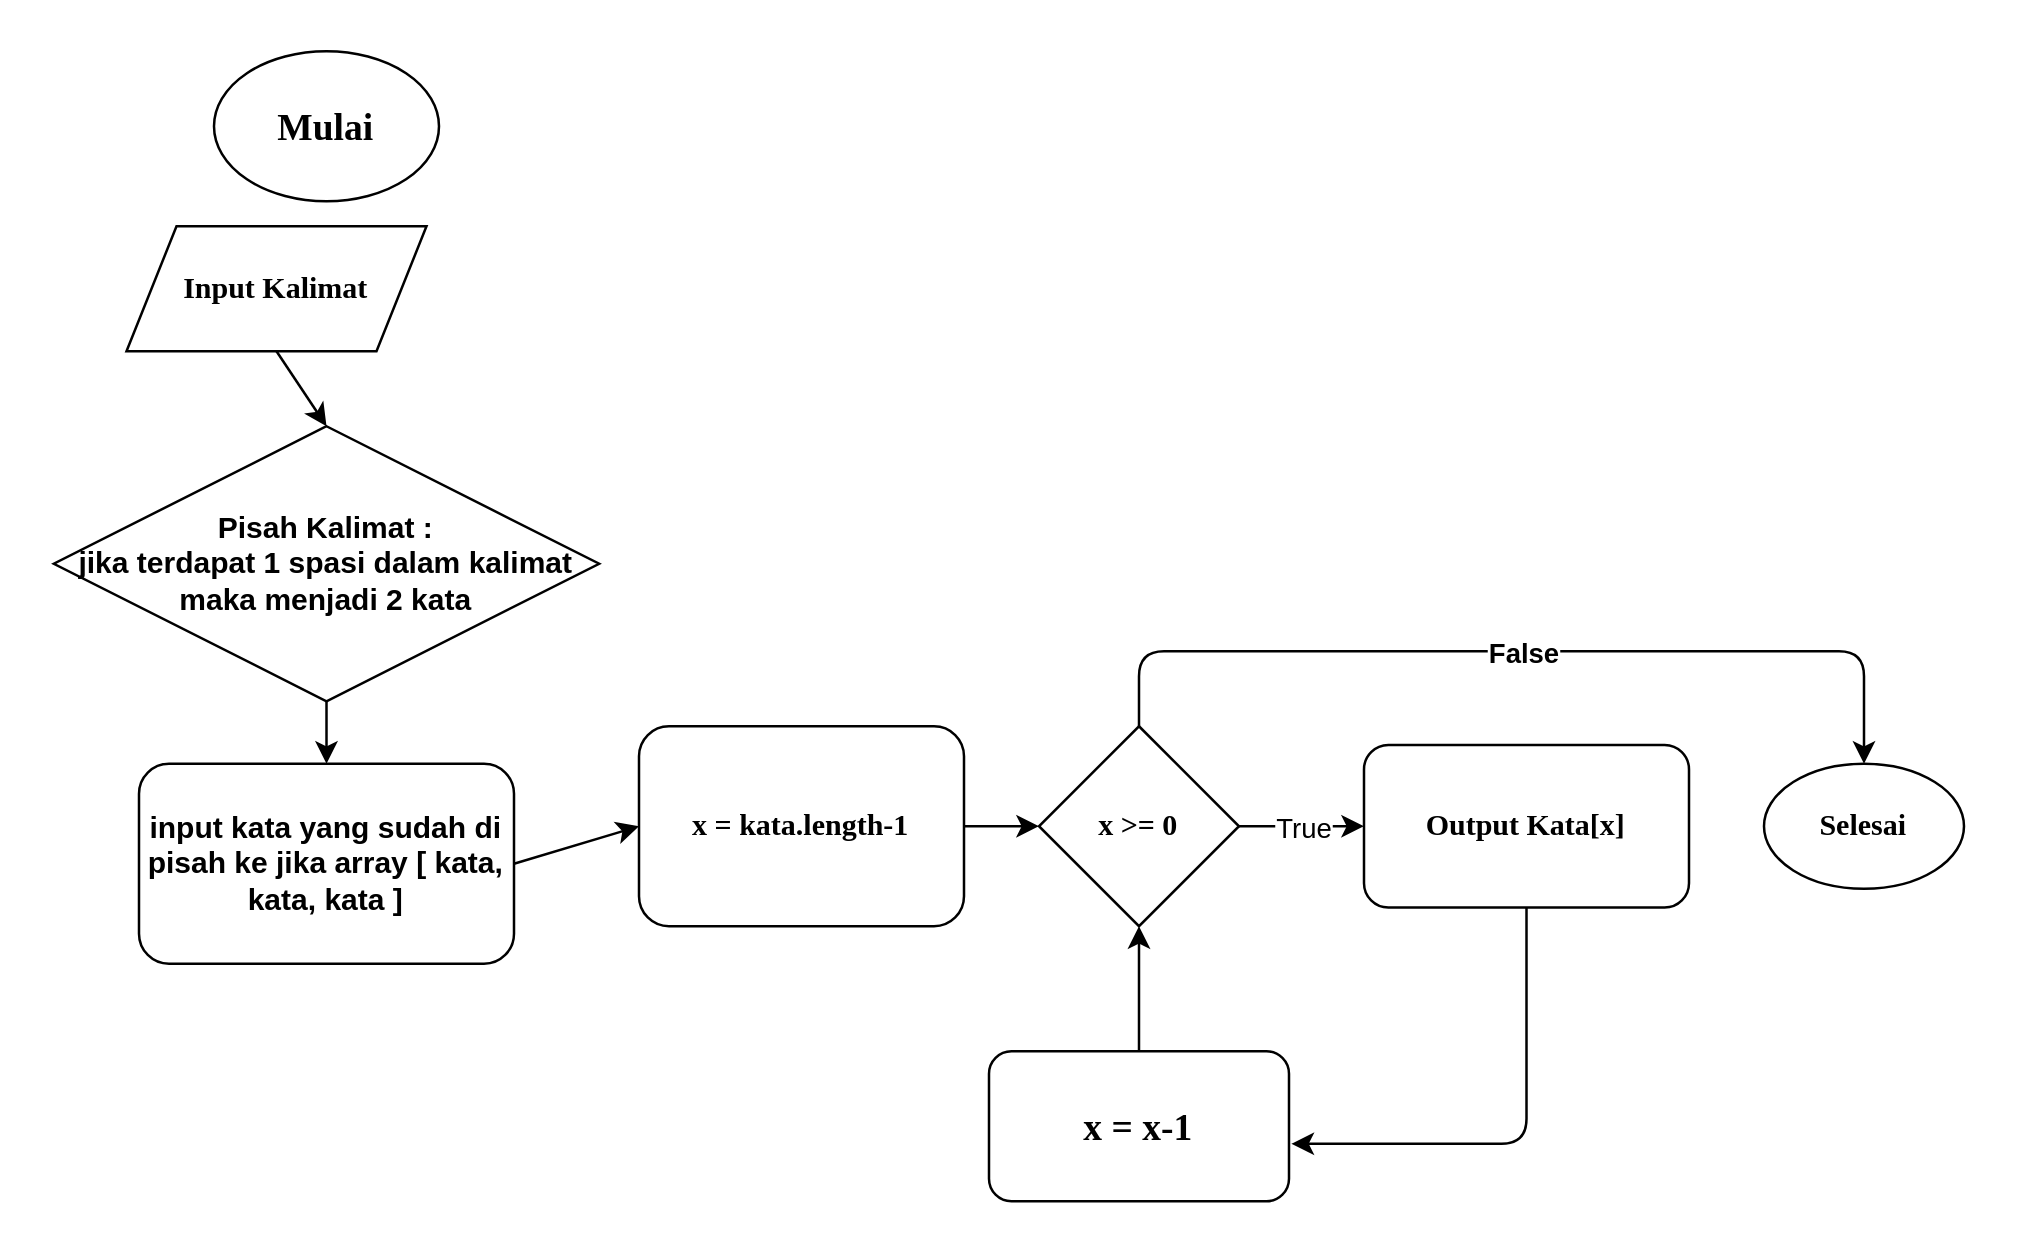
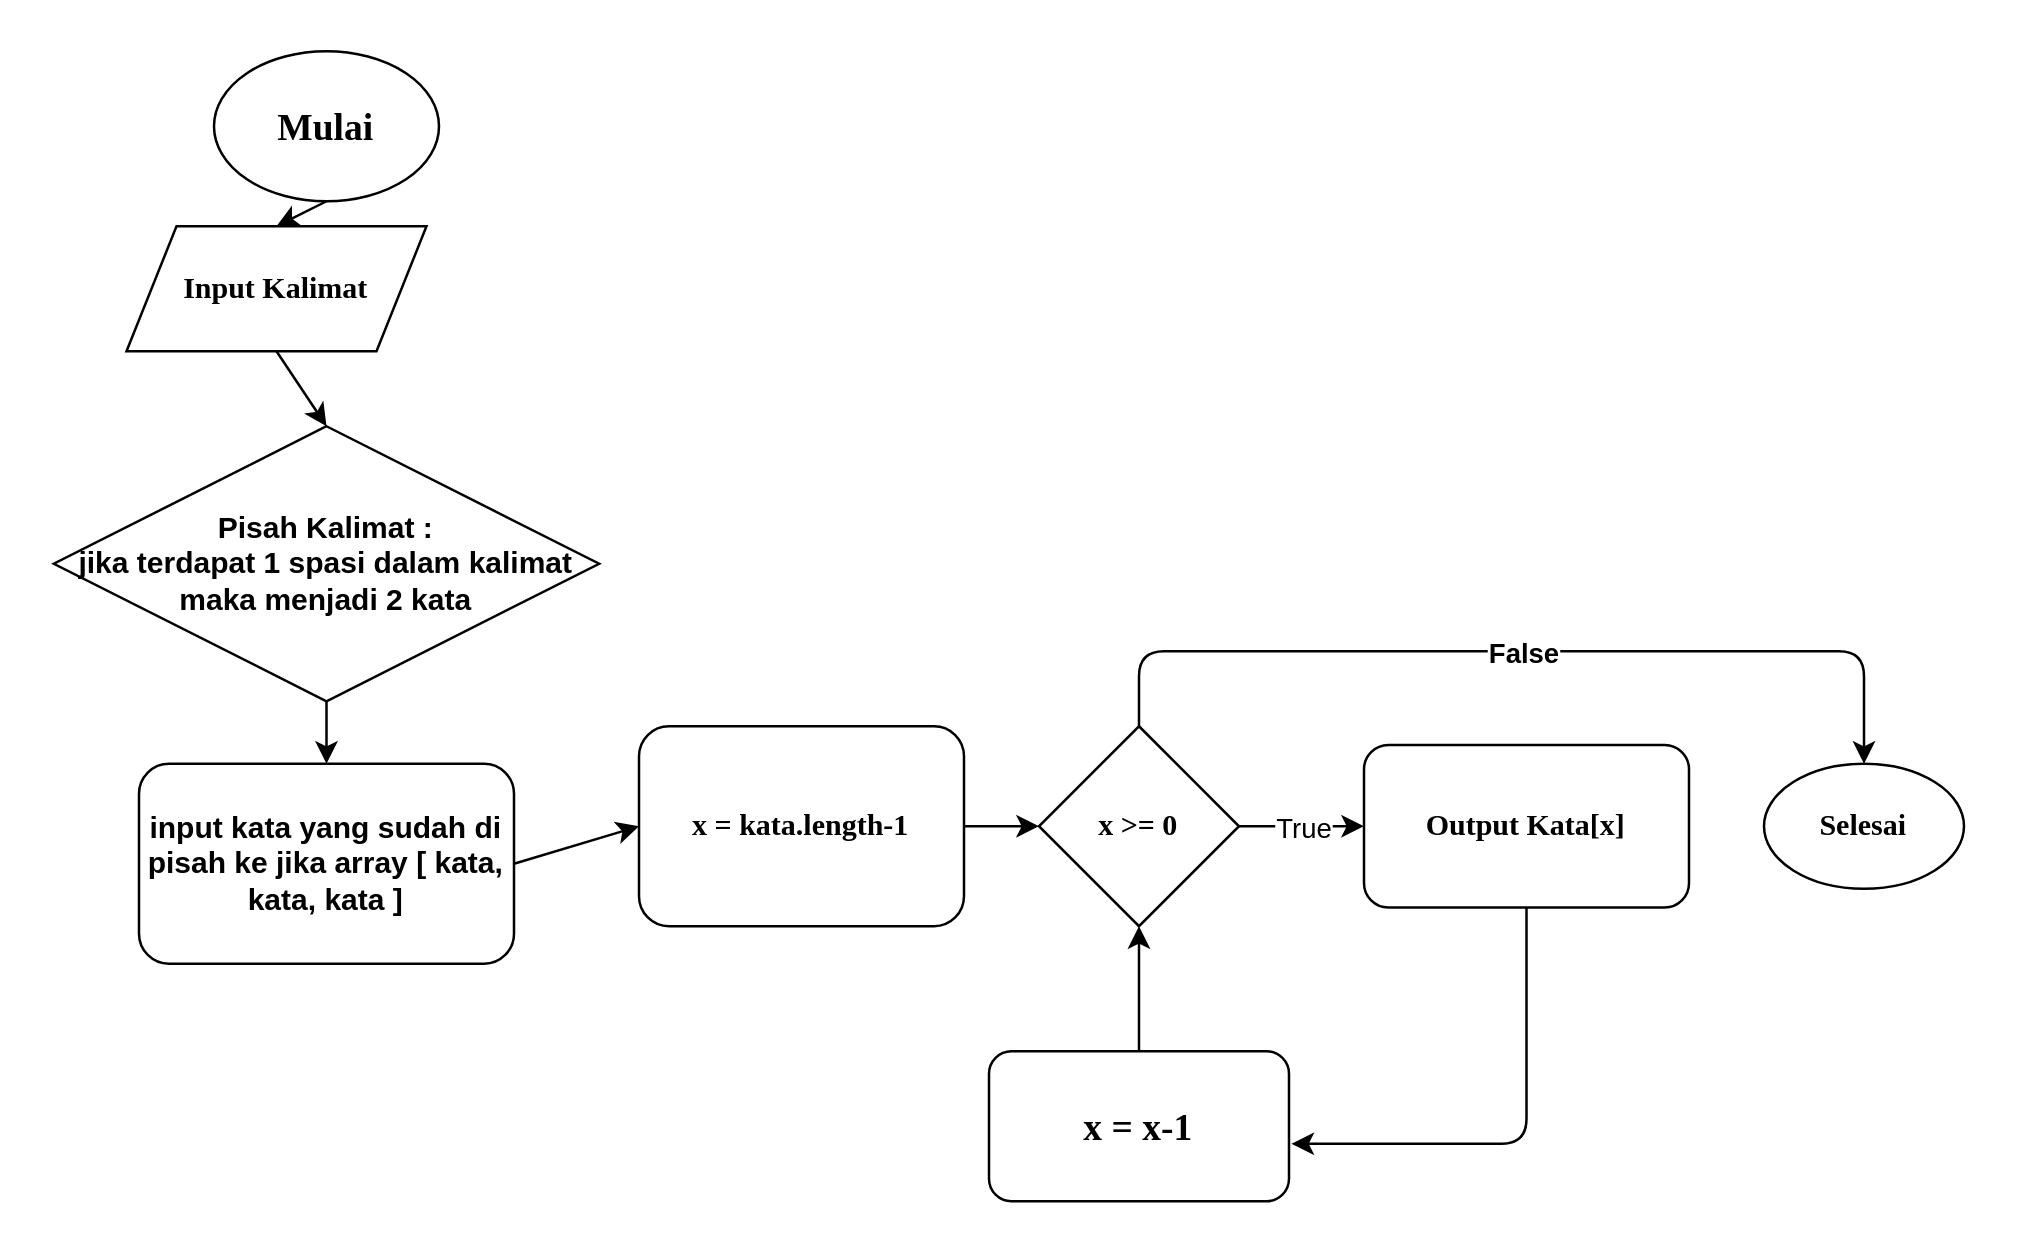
none -> (309, 210)
